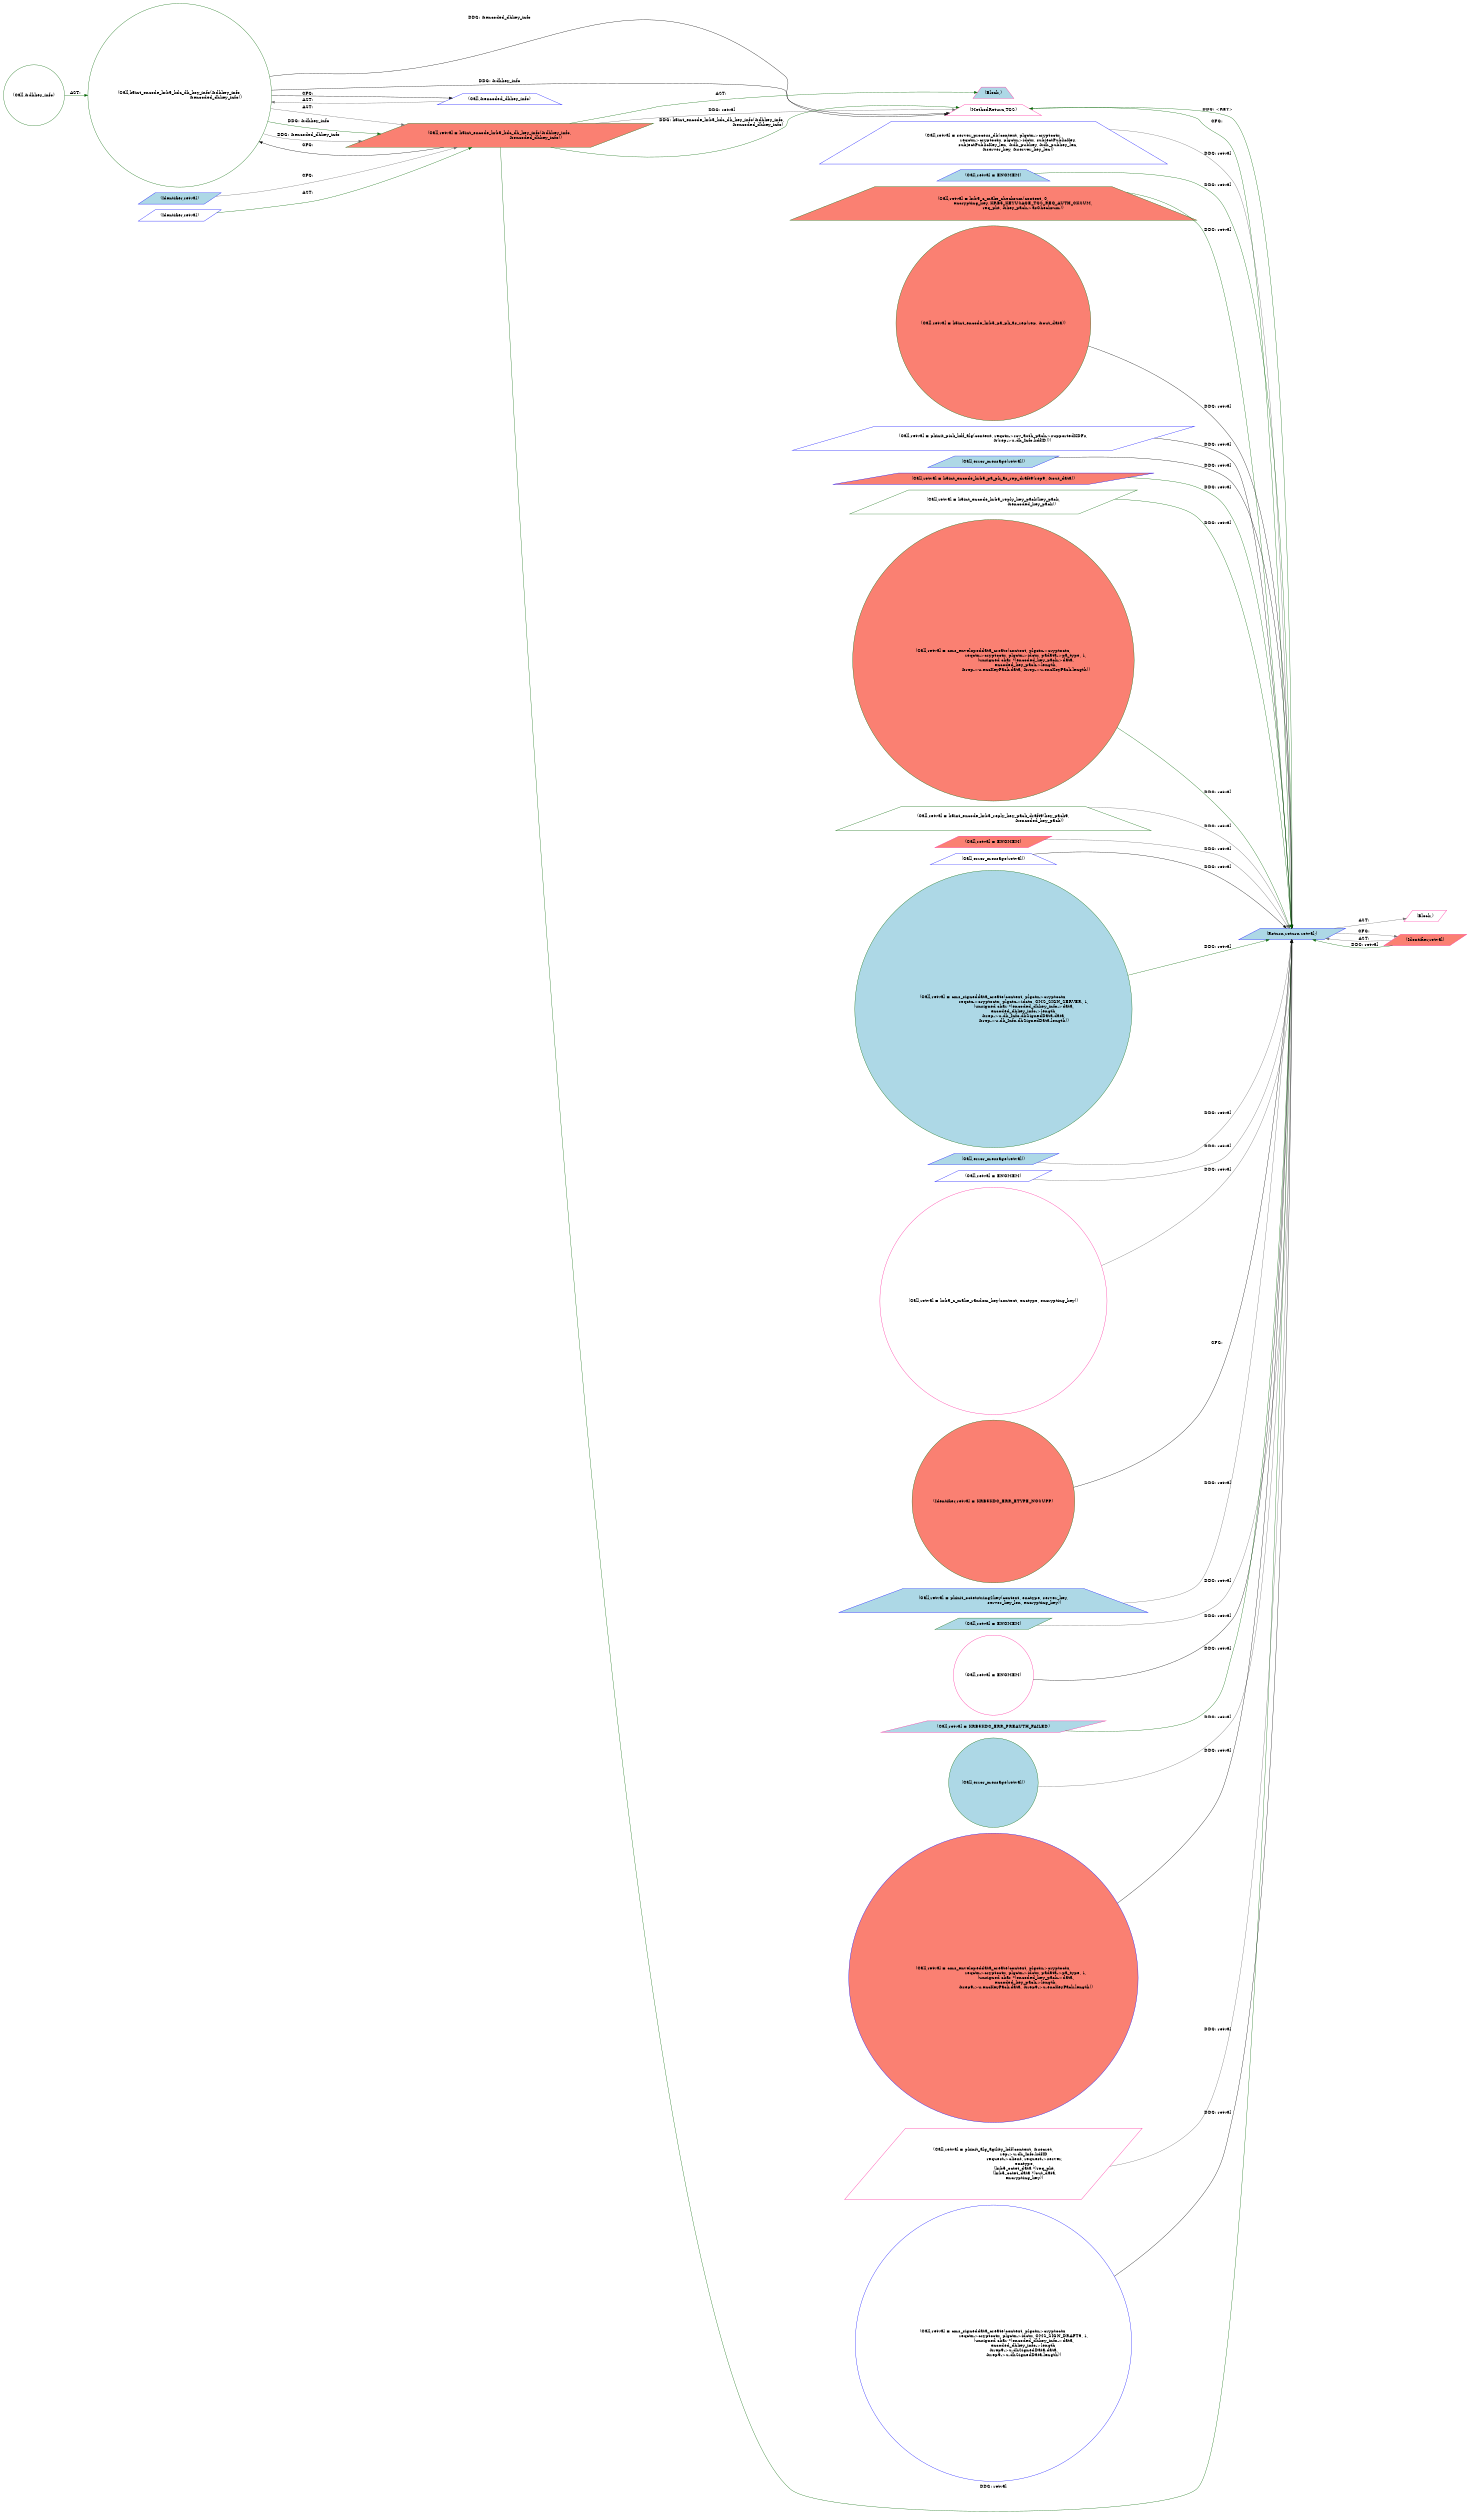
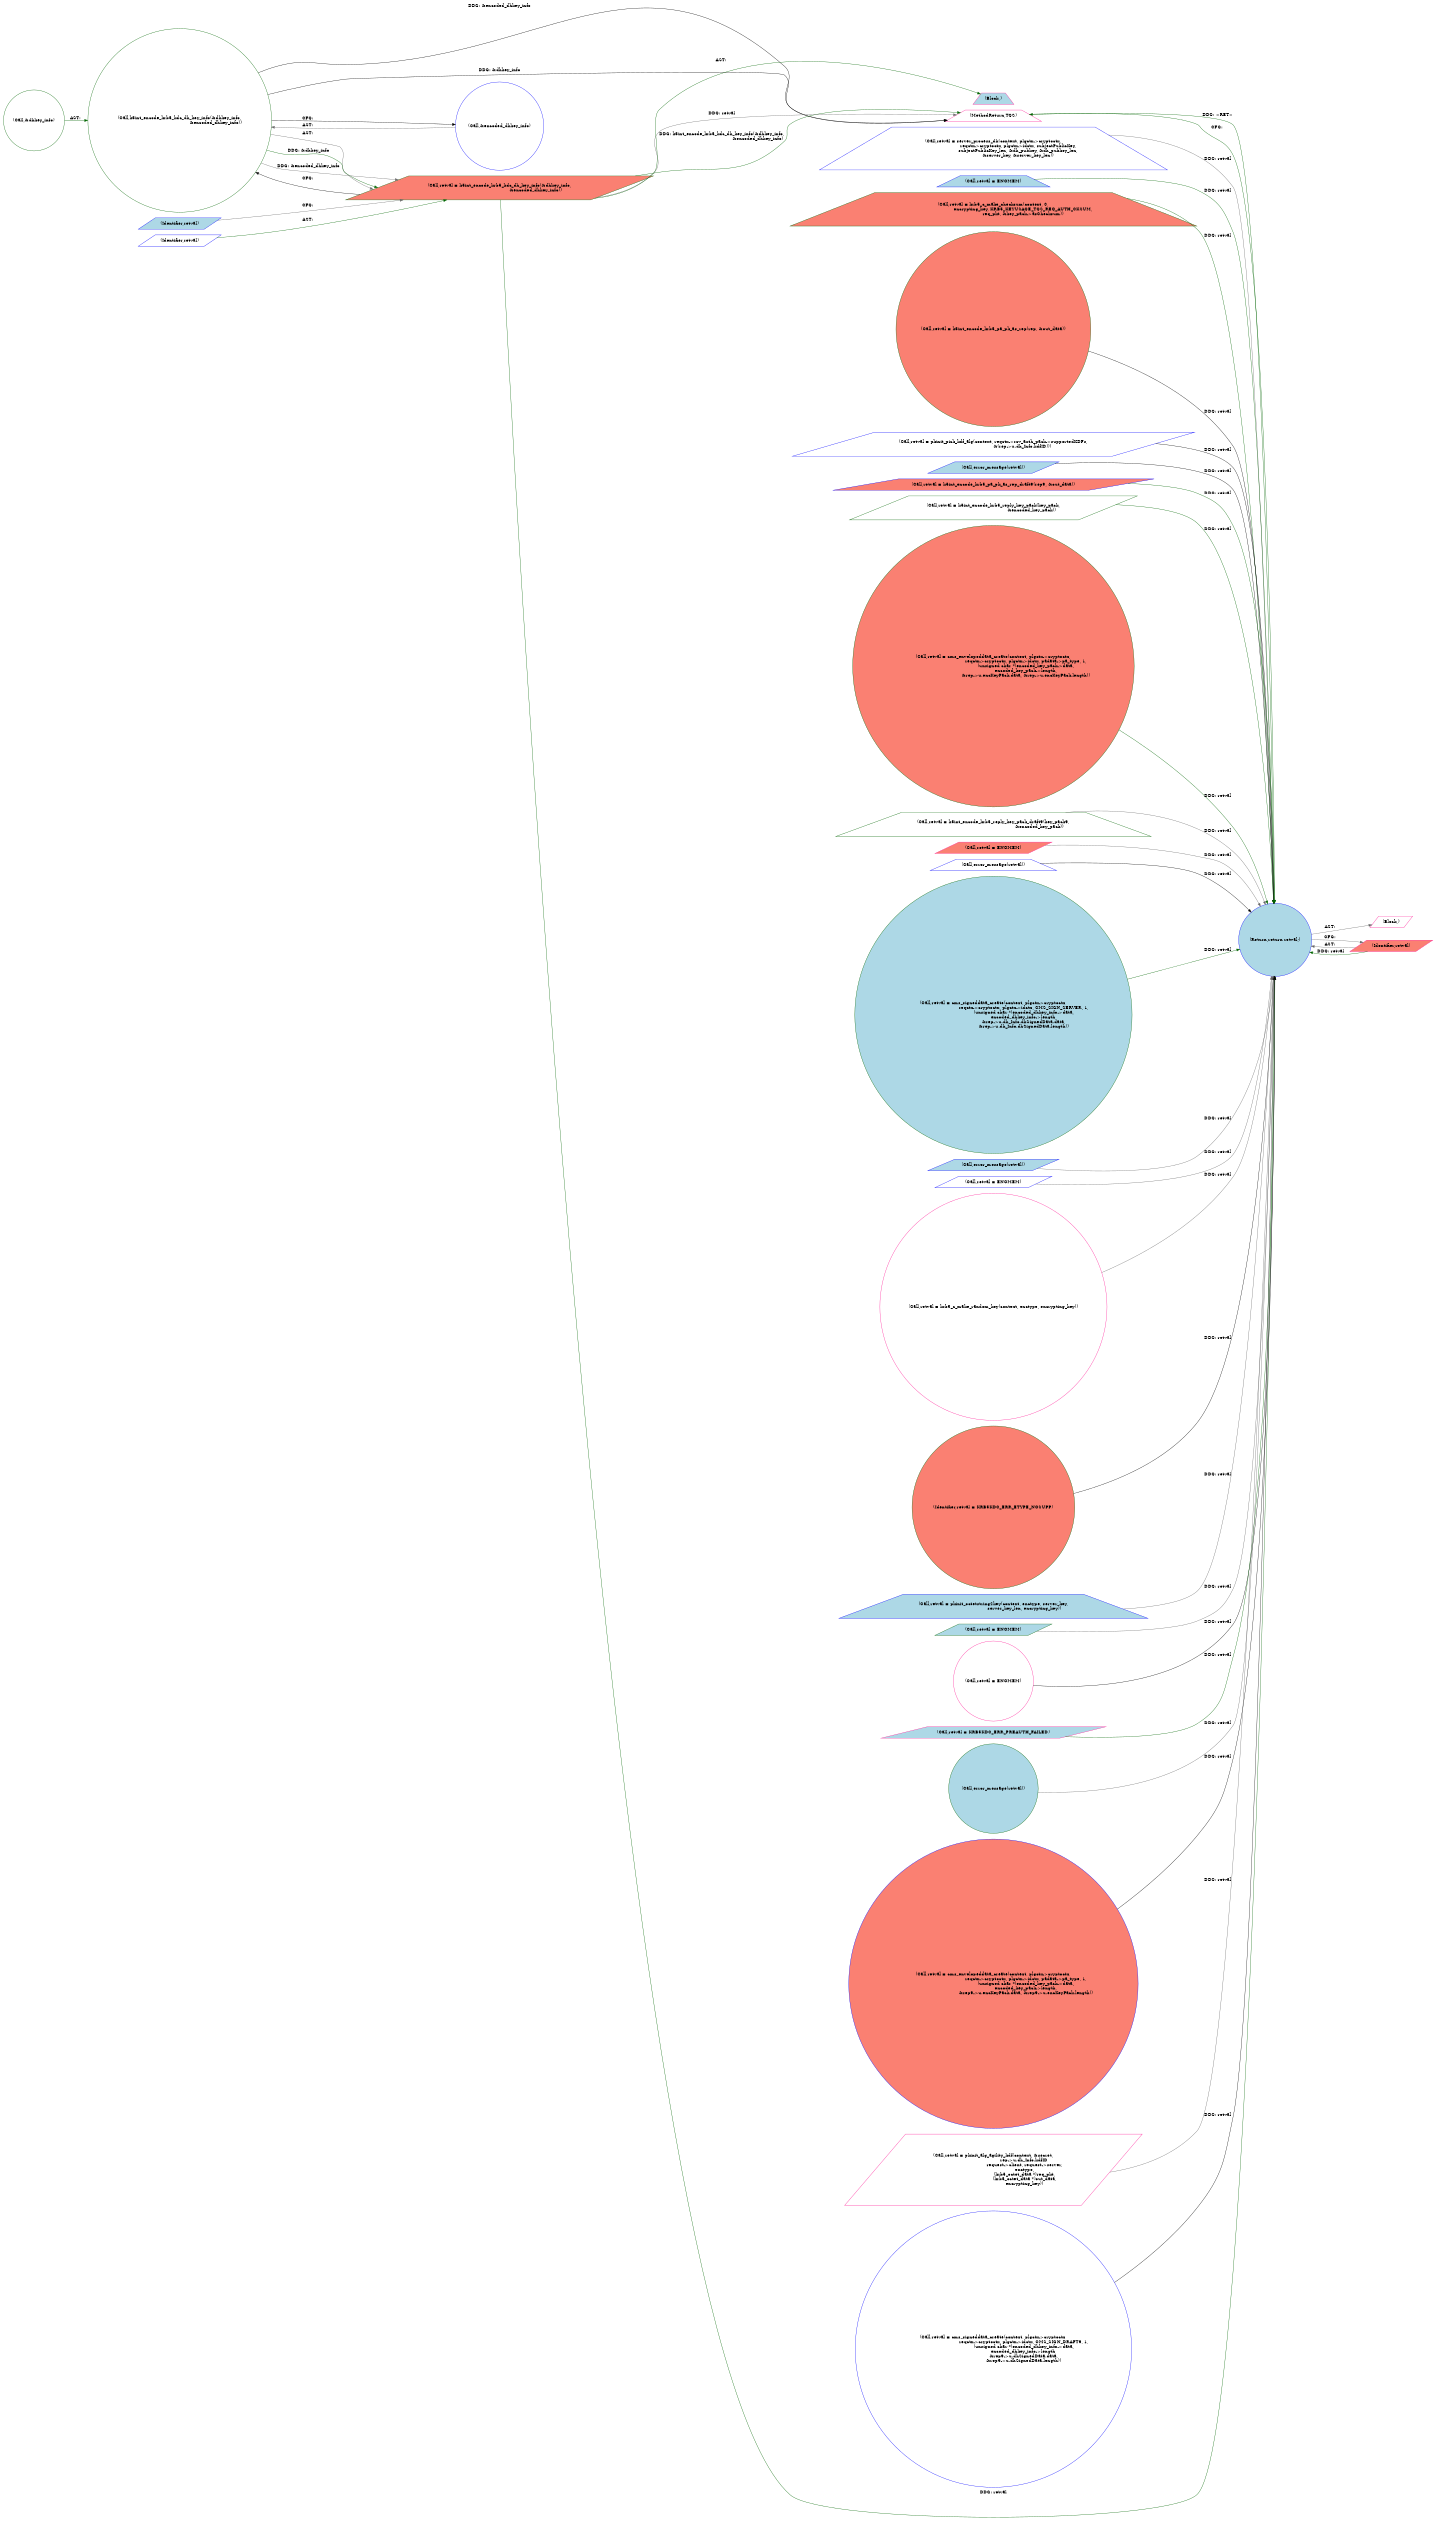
(500, 99) -> (500, 126)
(1292, 934) -> (1275, 940)
(1218, 1343) -> (1218, 1338)
